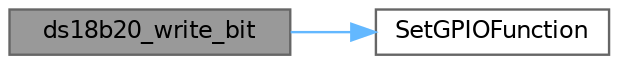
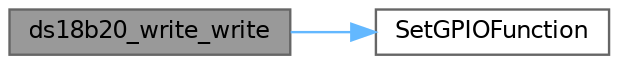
(150, 32) -> (150, 32)
